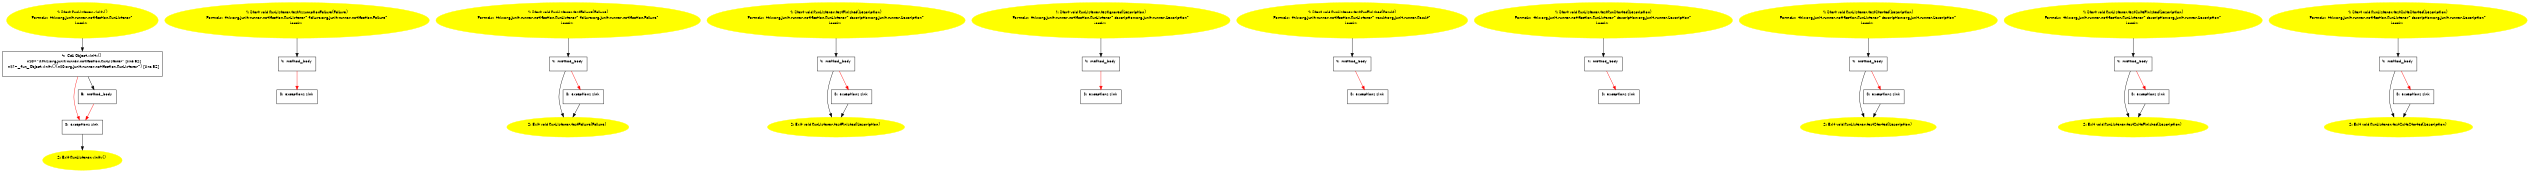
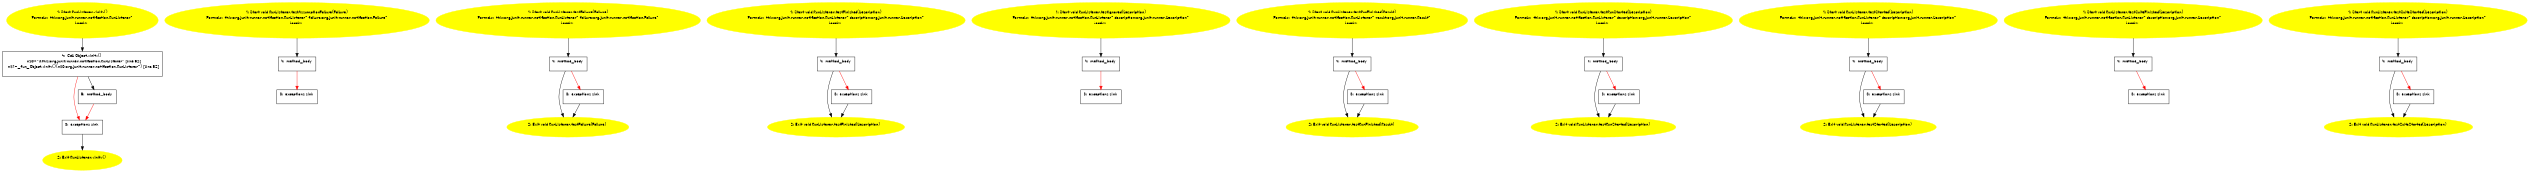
none -> (1352, 127)
none -> (1603, 127)
(2133, 127) -> none
